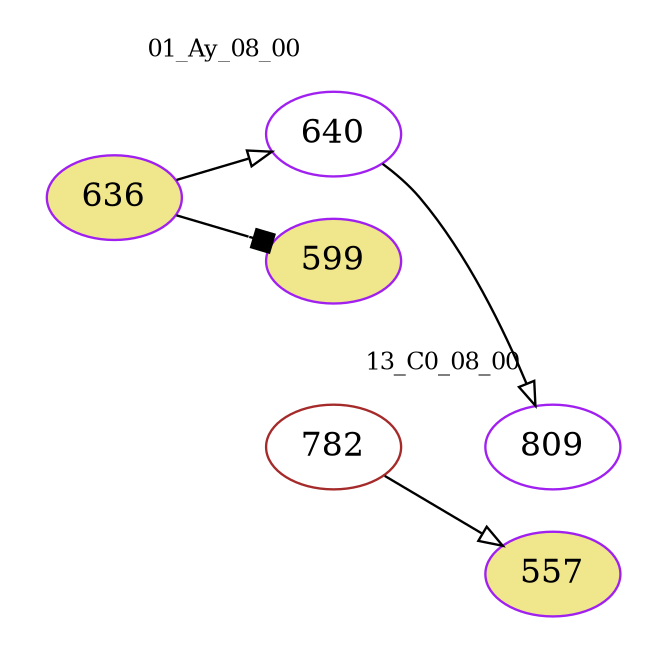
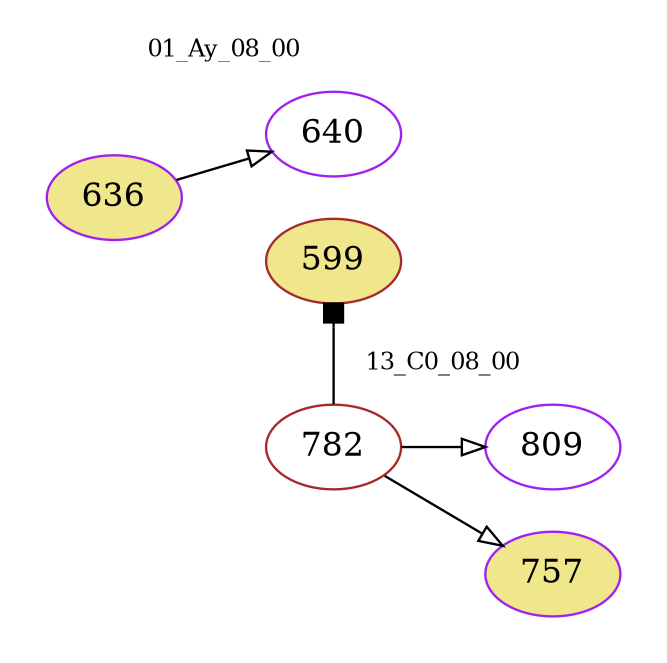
(213, 226) -> (334, 366)
(334, 261) -> (334, 261)
(467, 265) -> (431, 447)
(553, 574) -> (553, 574)
